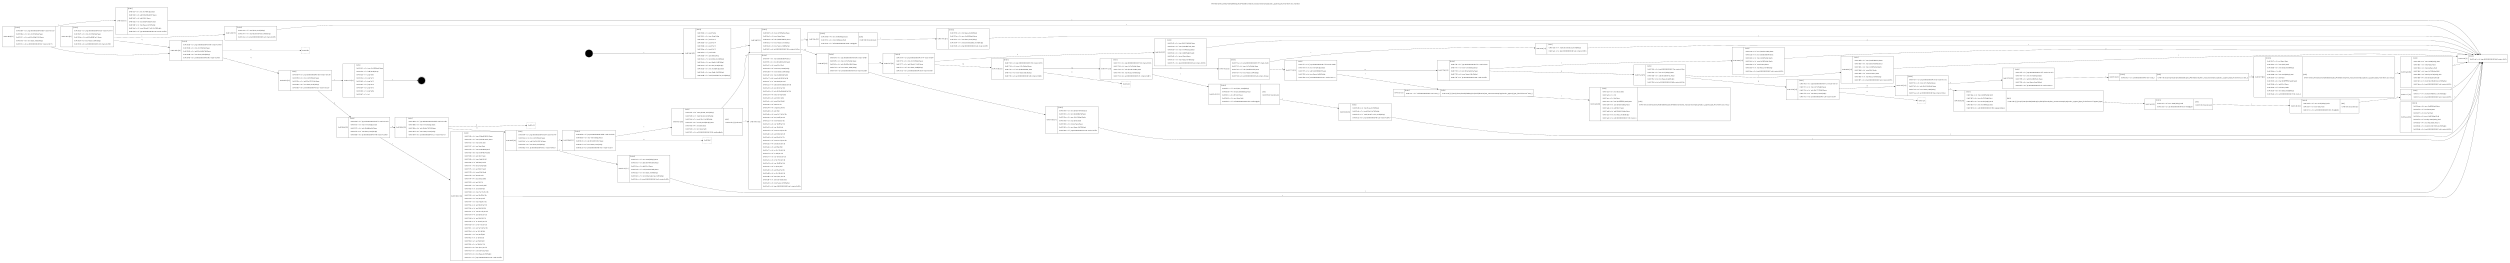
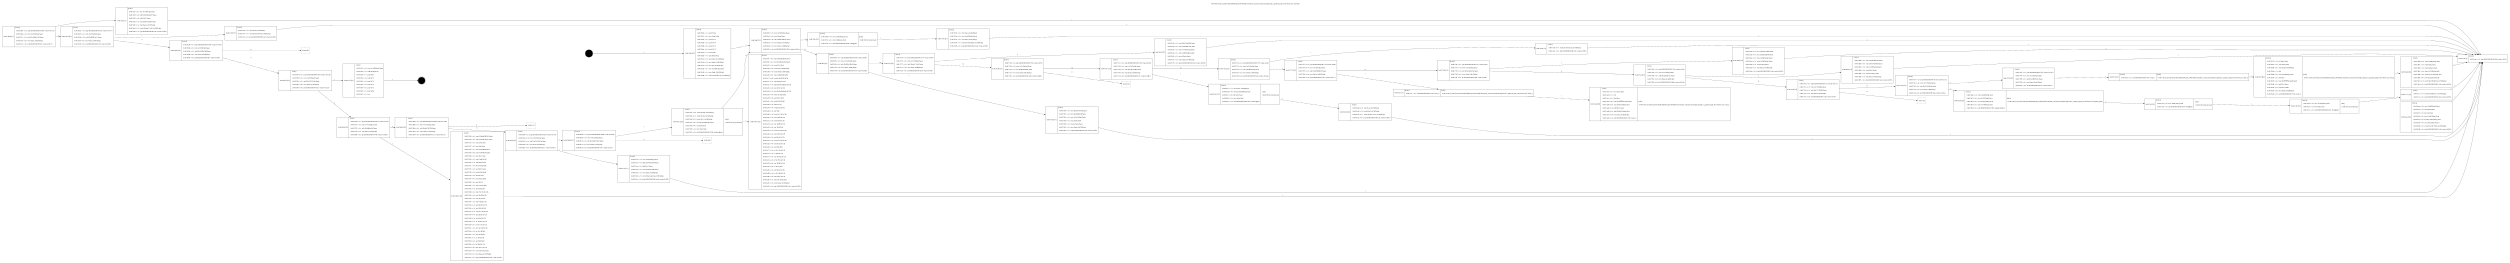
(110, 55) -> (58, 37)
